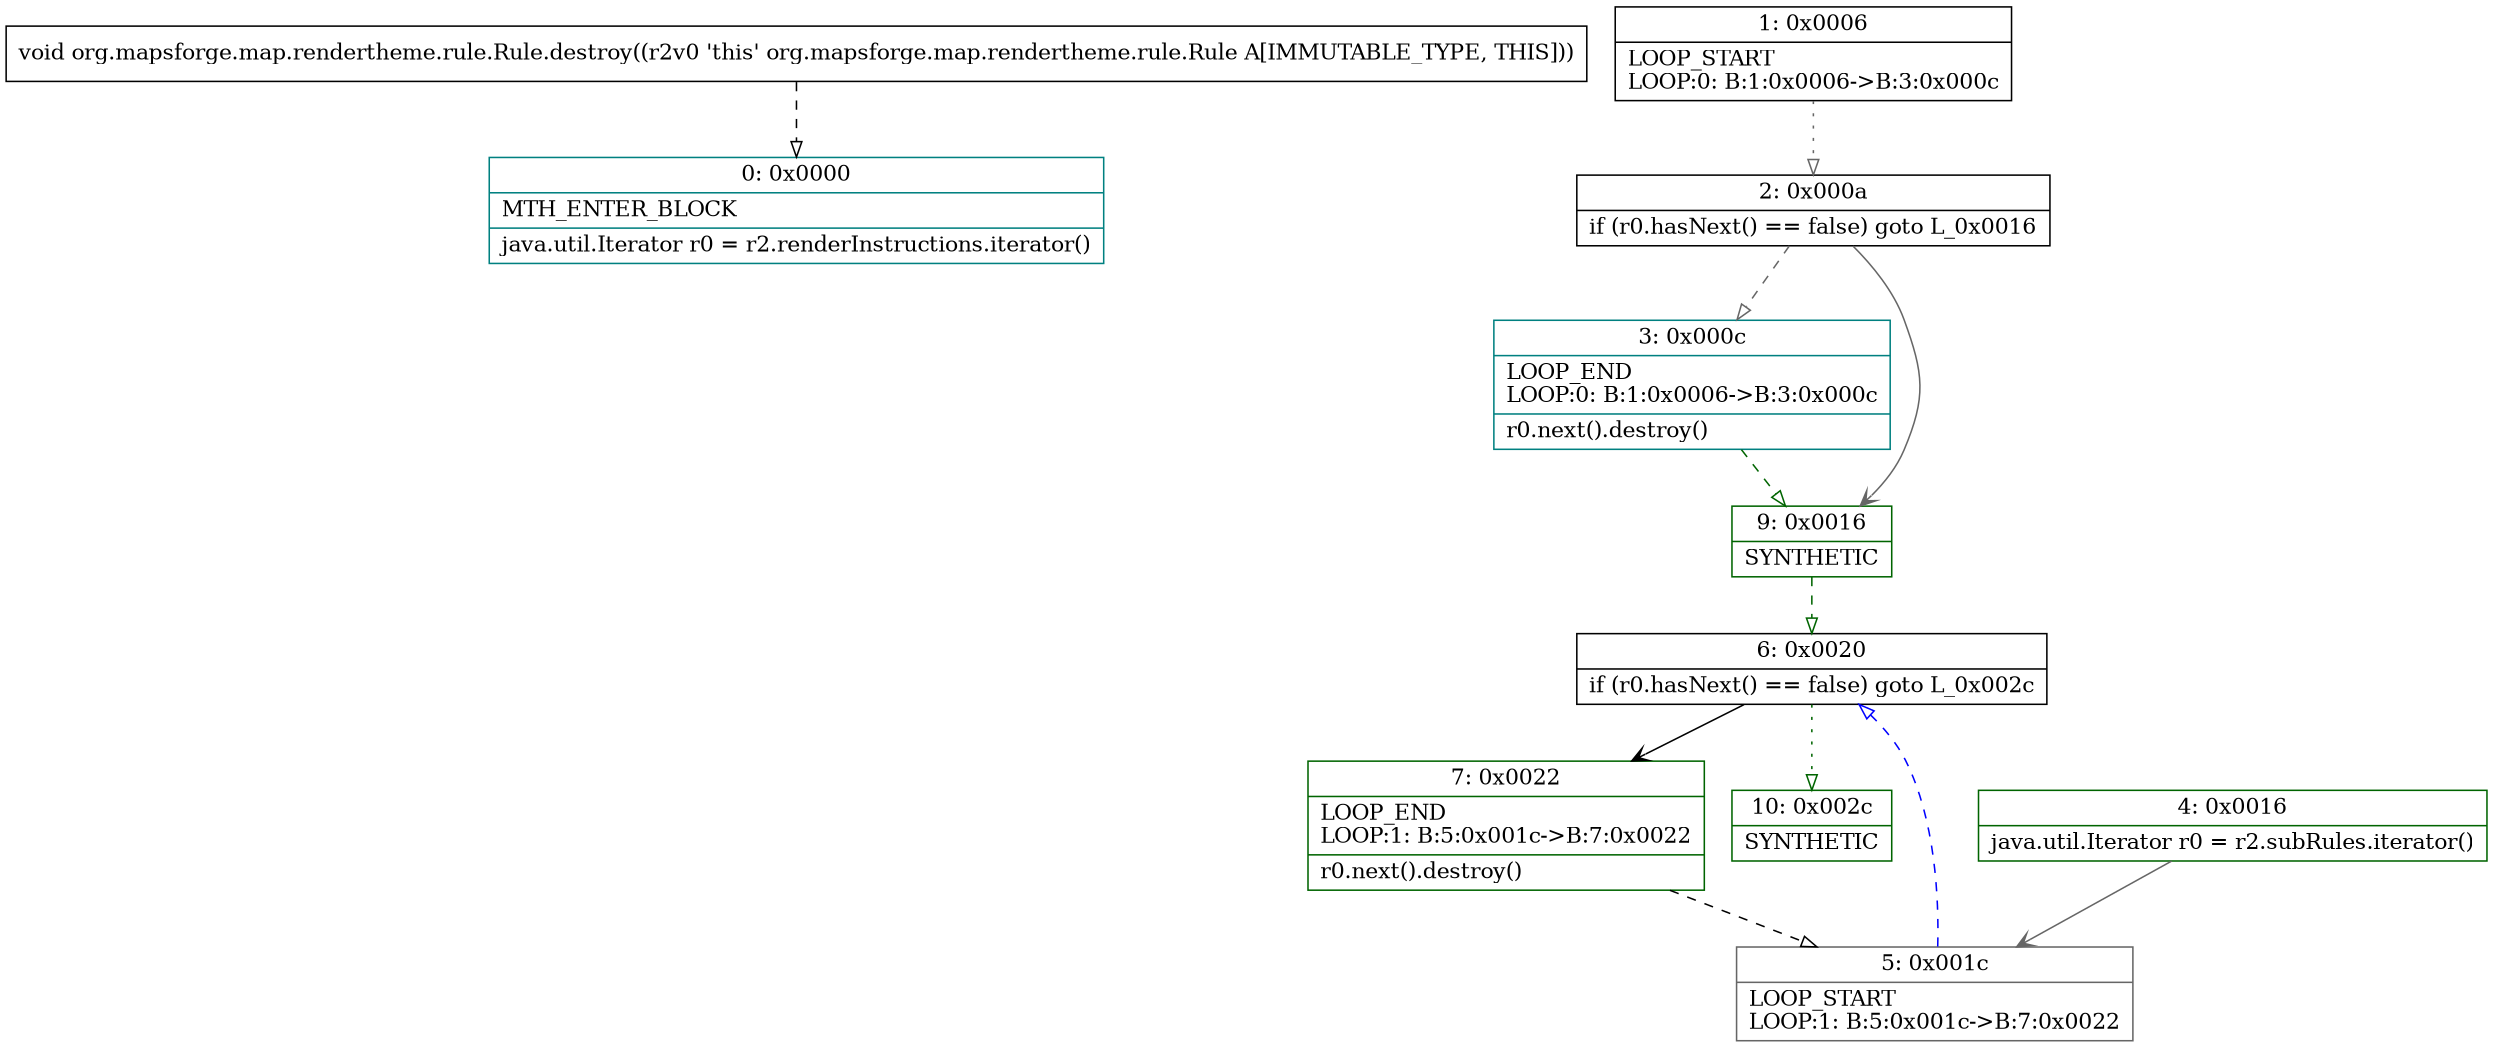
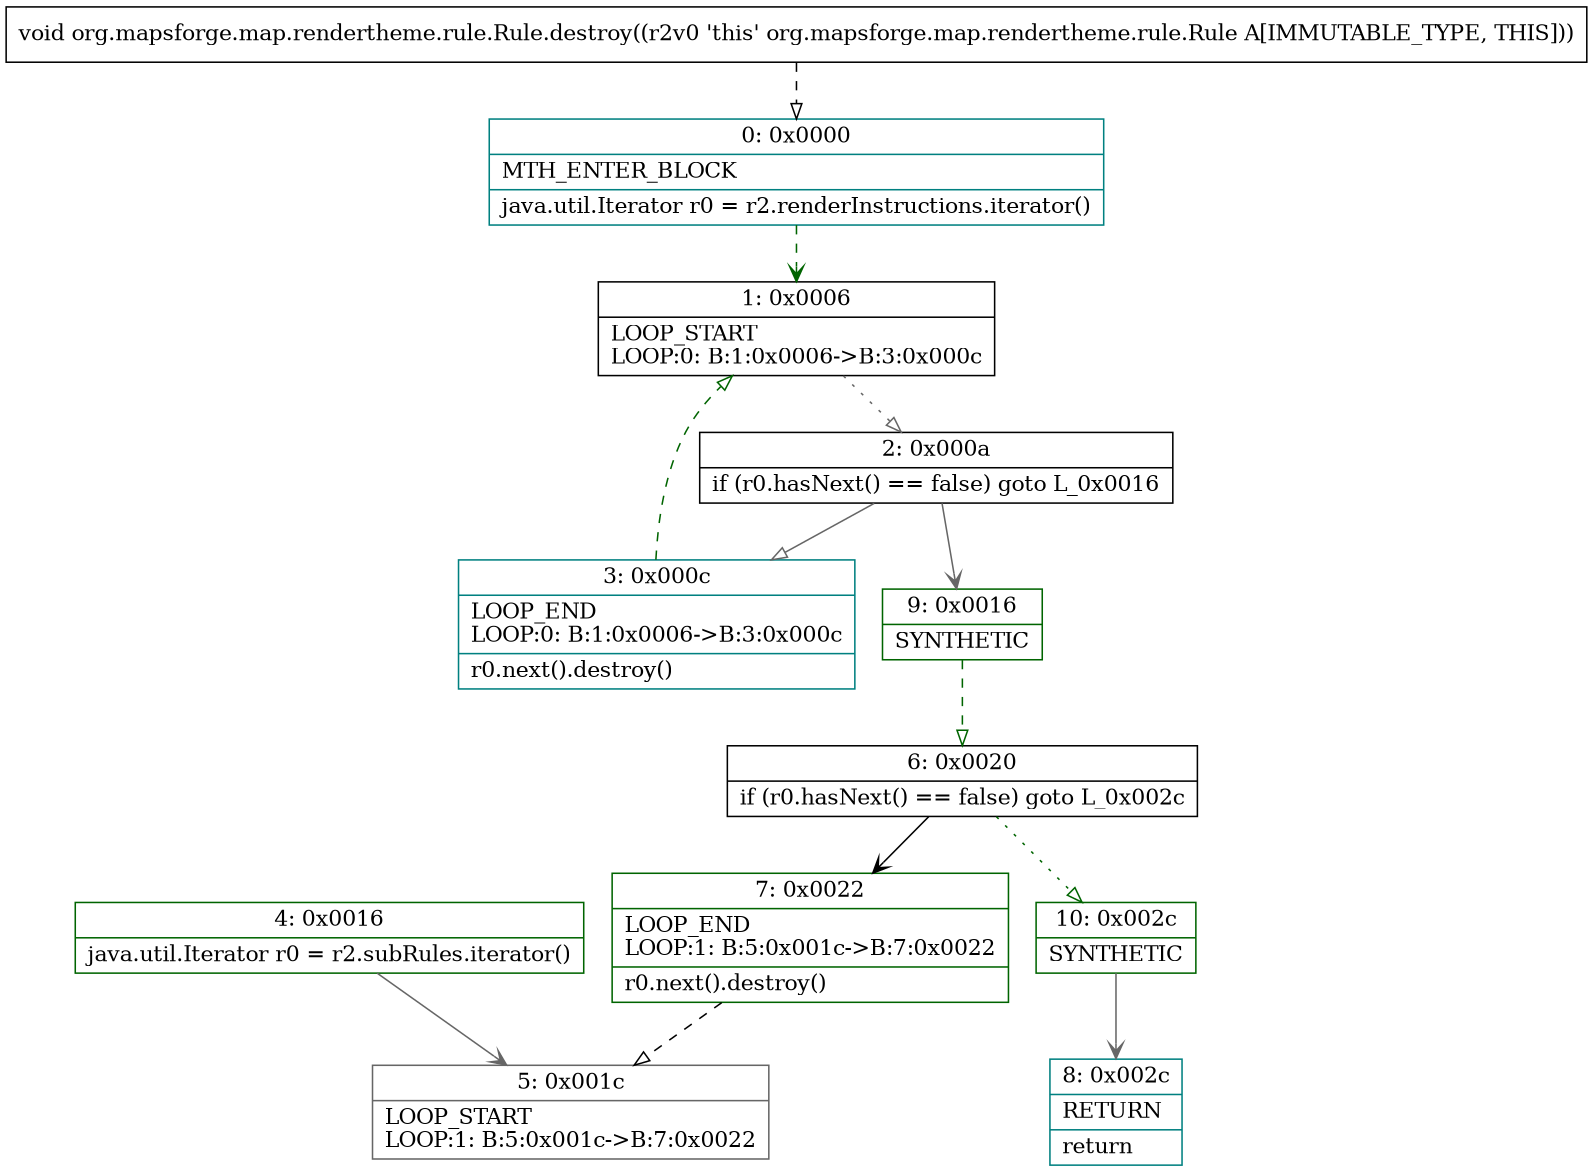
none -> (796, 246)
(1768, 276) -> (830, 528)
(1759, 472) -> (672, 466)
(1927, 823) -> none
none -> (1116, 1112)
